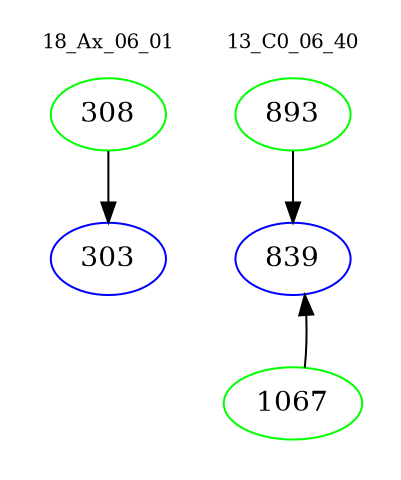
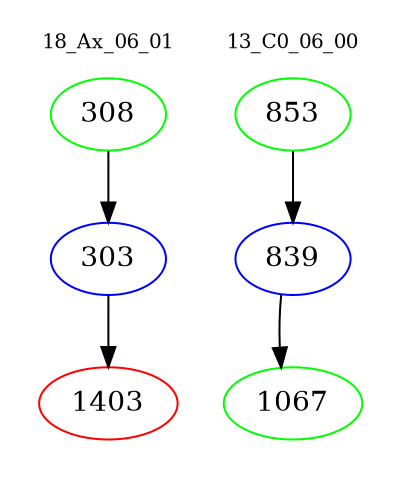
(293, 43) -> (293, 43)
(293, 114) -> (293, 114)
(306, 342) -> (280, 321)
none -> (108, 403)
